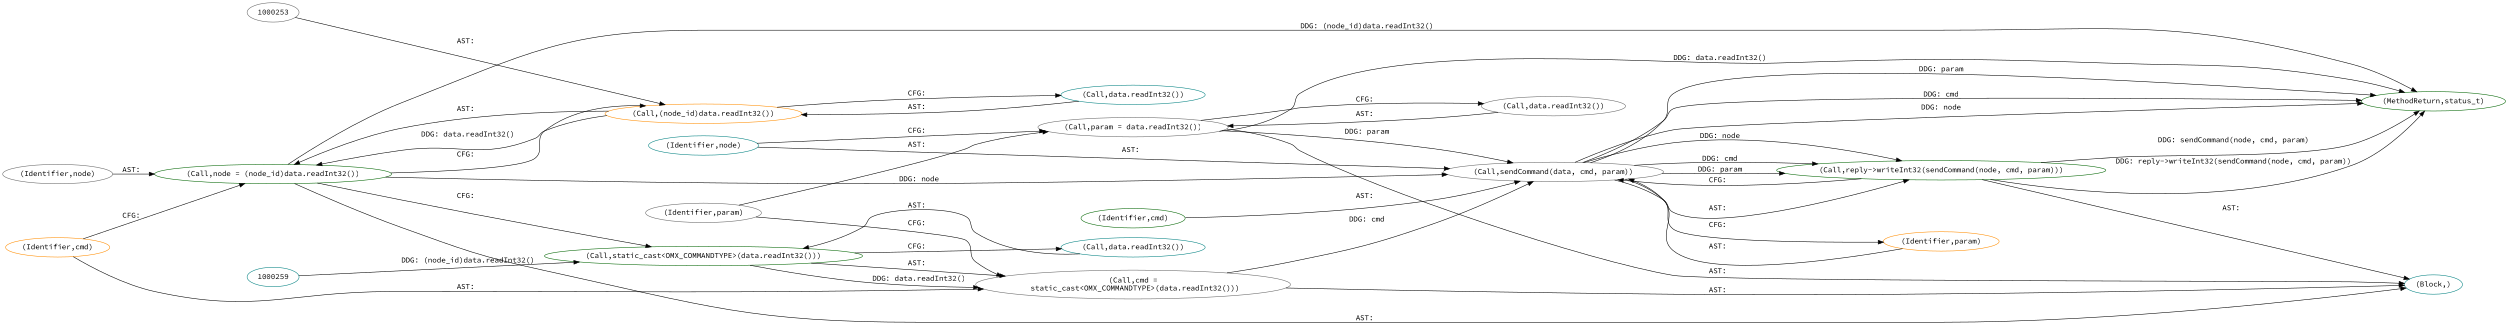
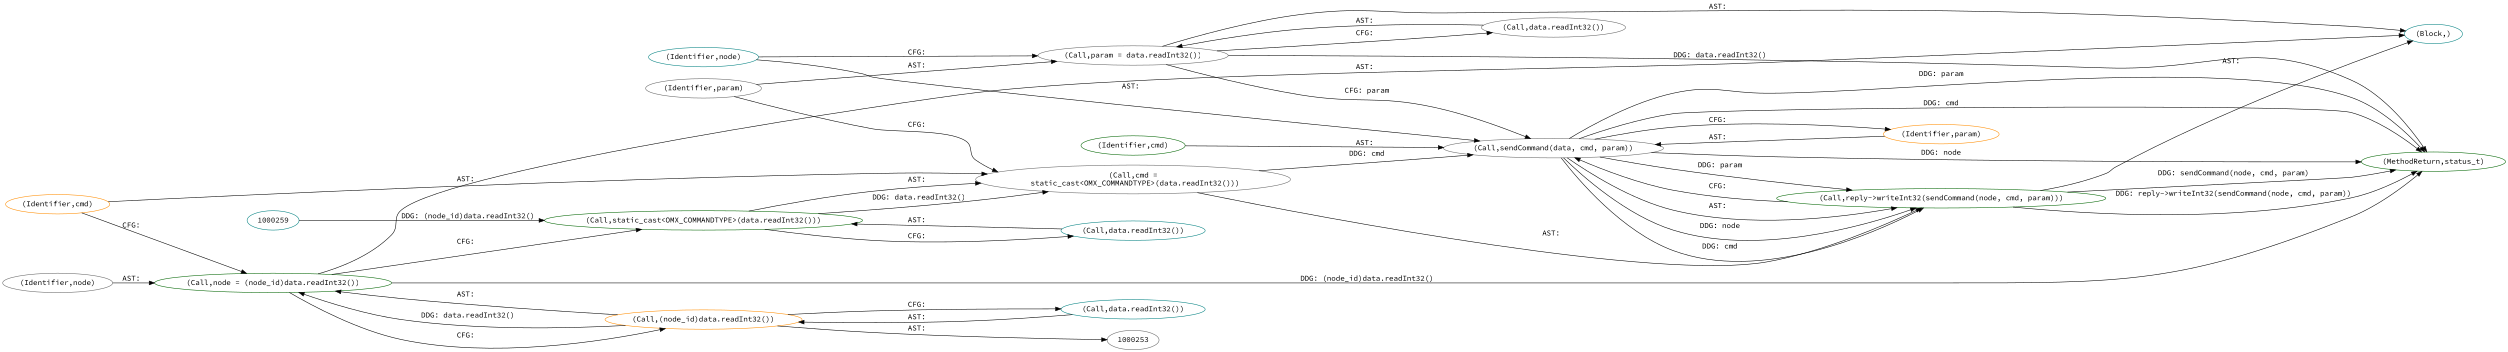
(478, 61) -> (939, 335)
(1367, 132) -> (1367, 91)
(914, 184) -> none
(1842, 294) -> (1559, 254)
